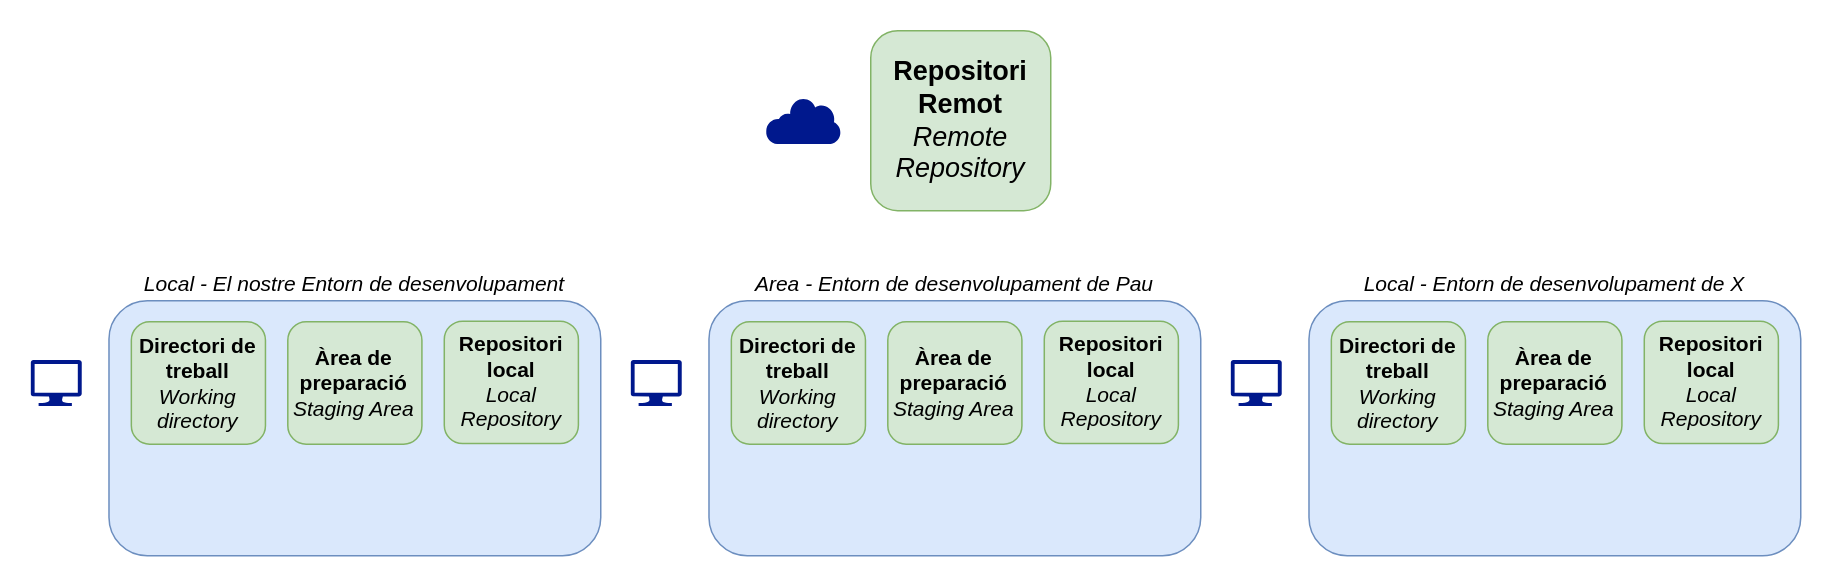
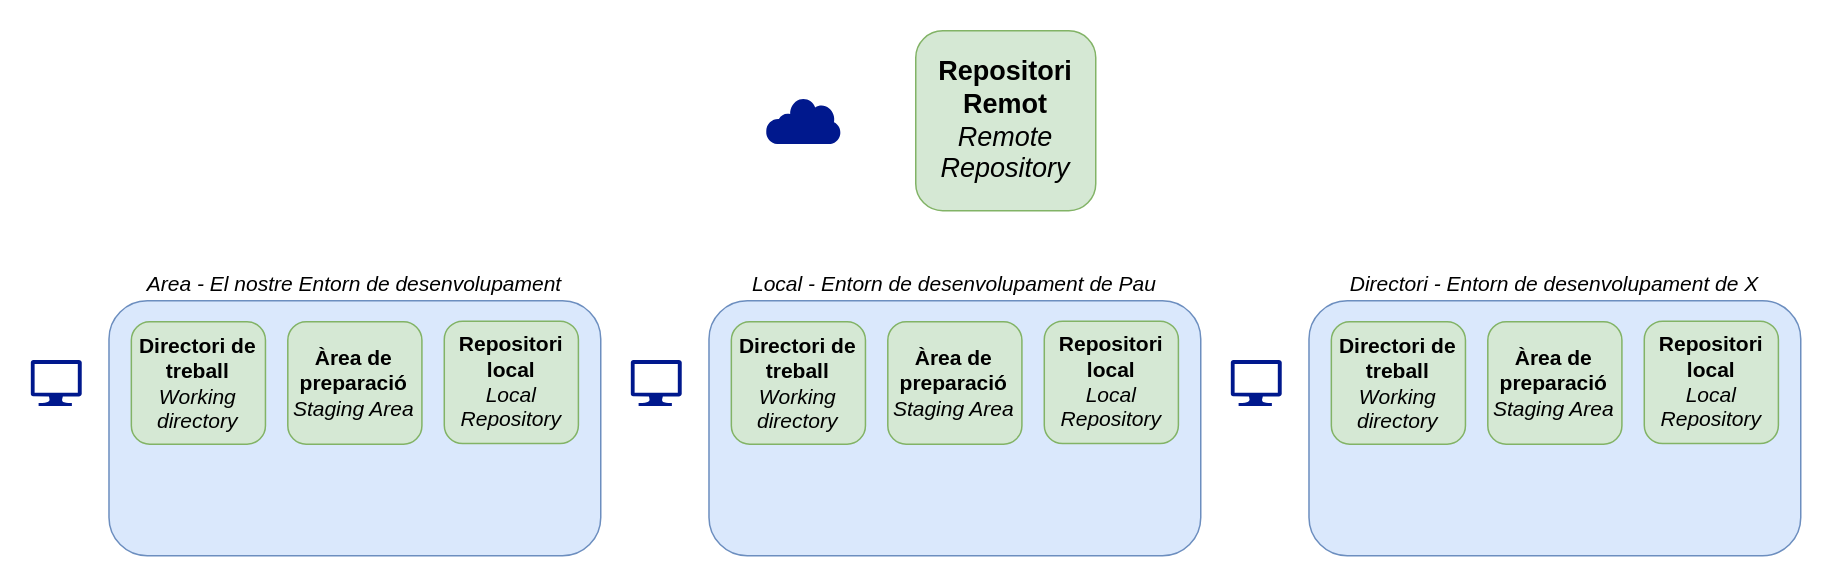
(961, 121) -> (1006, 121)
(355, 284) -> (355, 284)
(955, 284) -> (955, 284)
(1555, 284) -> (1555, 284)
